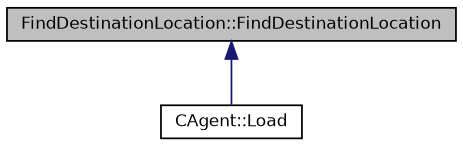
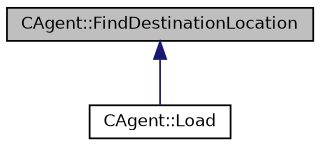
(231, 24) -> (160, 24)
